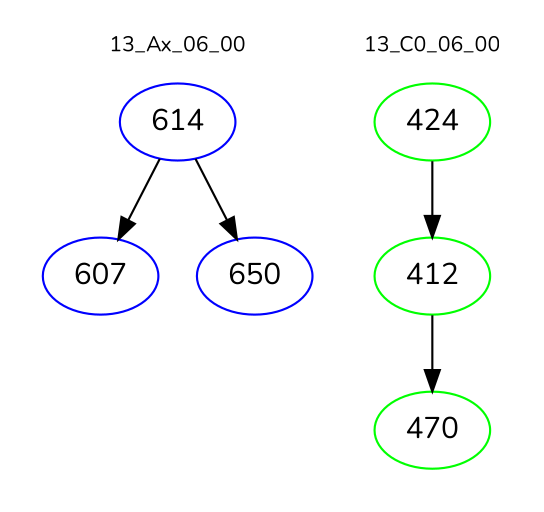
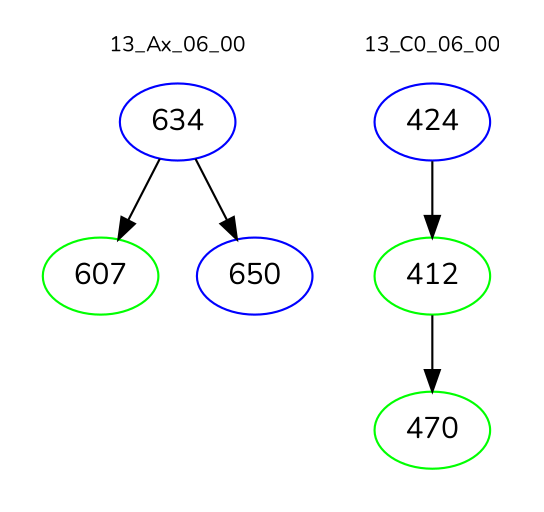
(178, 122) -> (178, 122)
(432, 122) -> (432, 122)
(101, 276) -> (101, 276)
